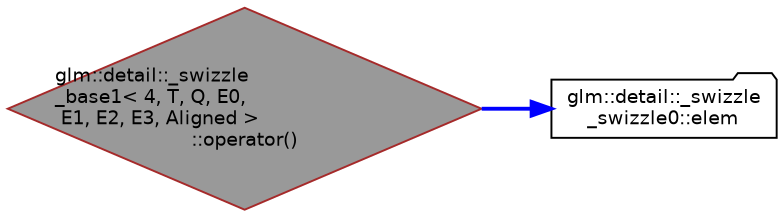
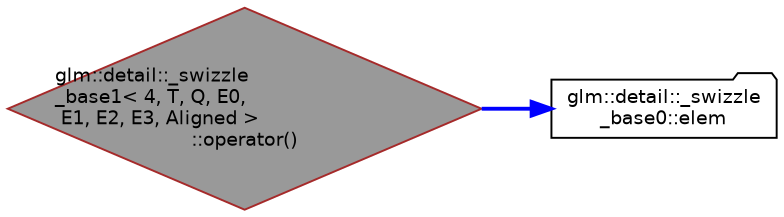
(664, 109) -> (664, 109)
